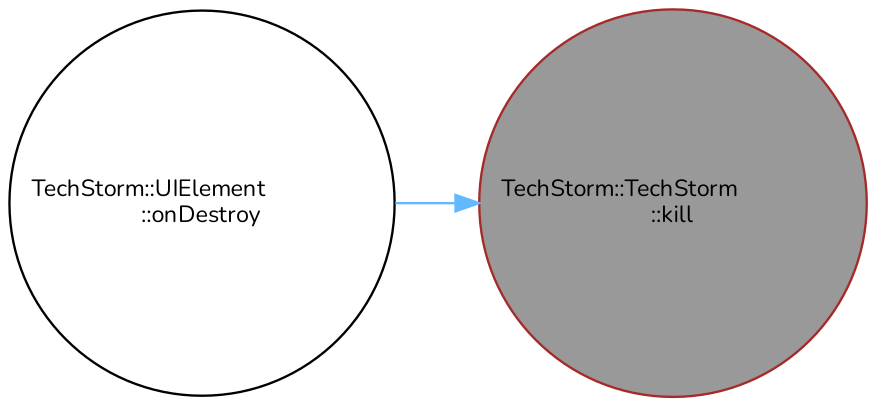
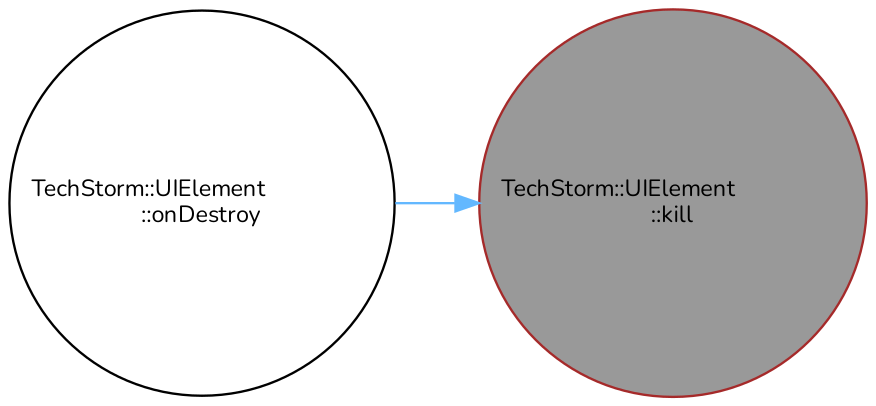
(673, 203) -> (673, 203)
